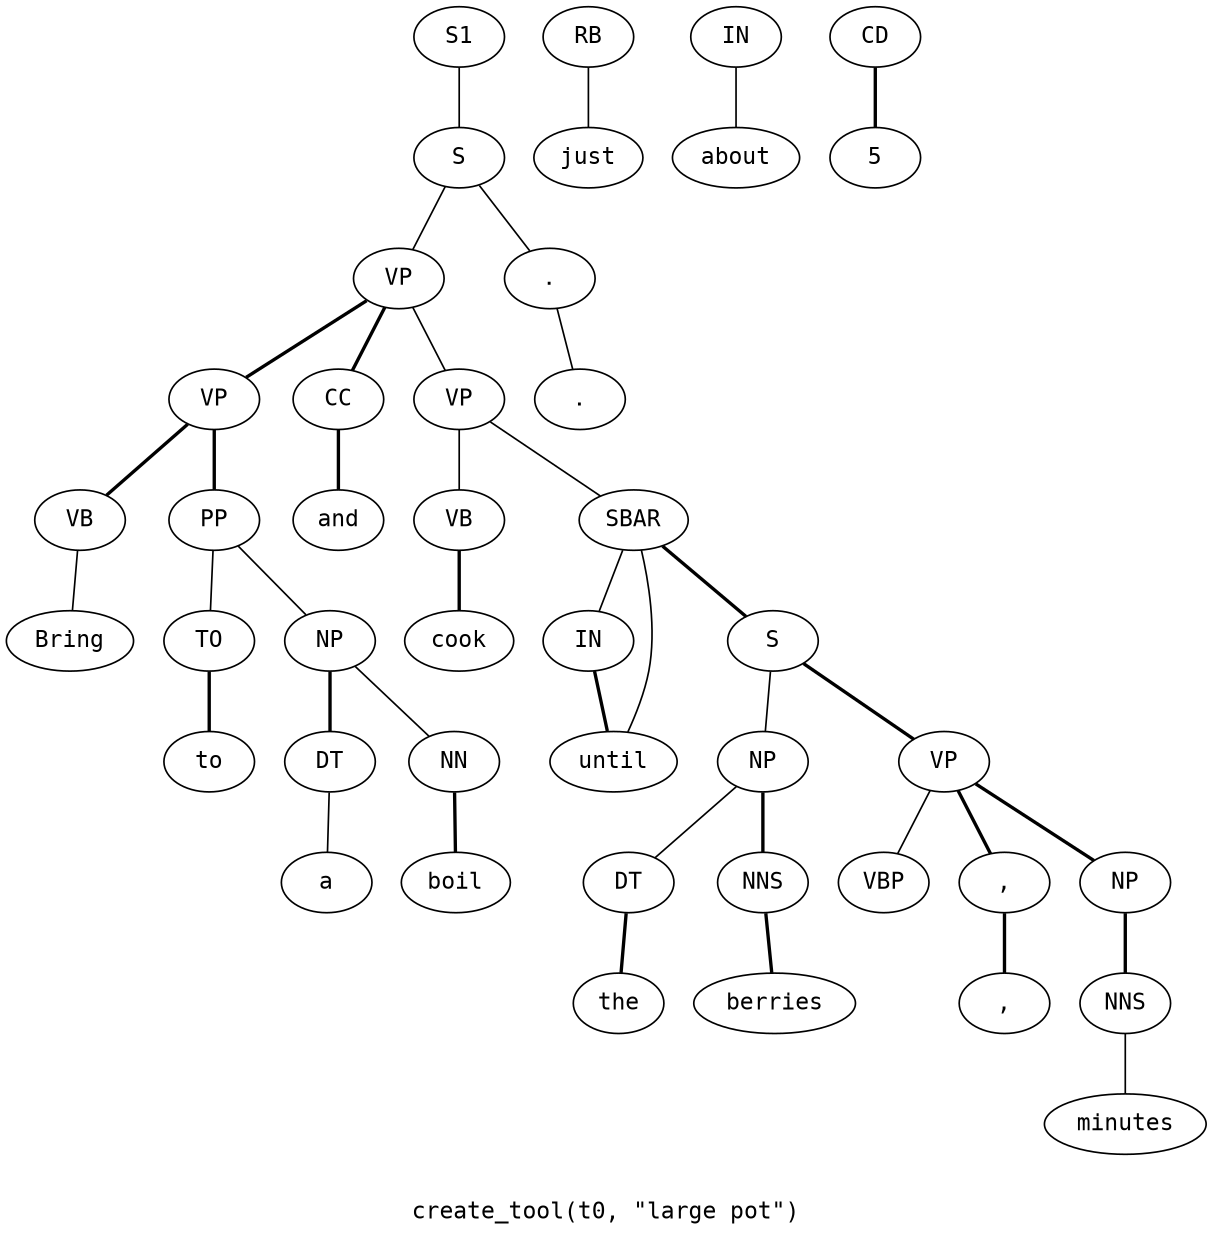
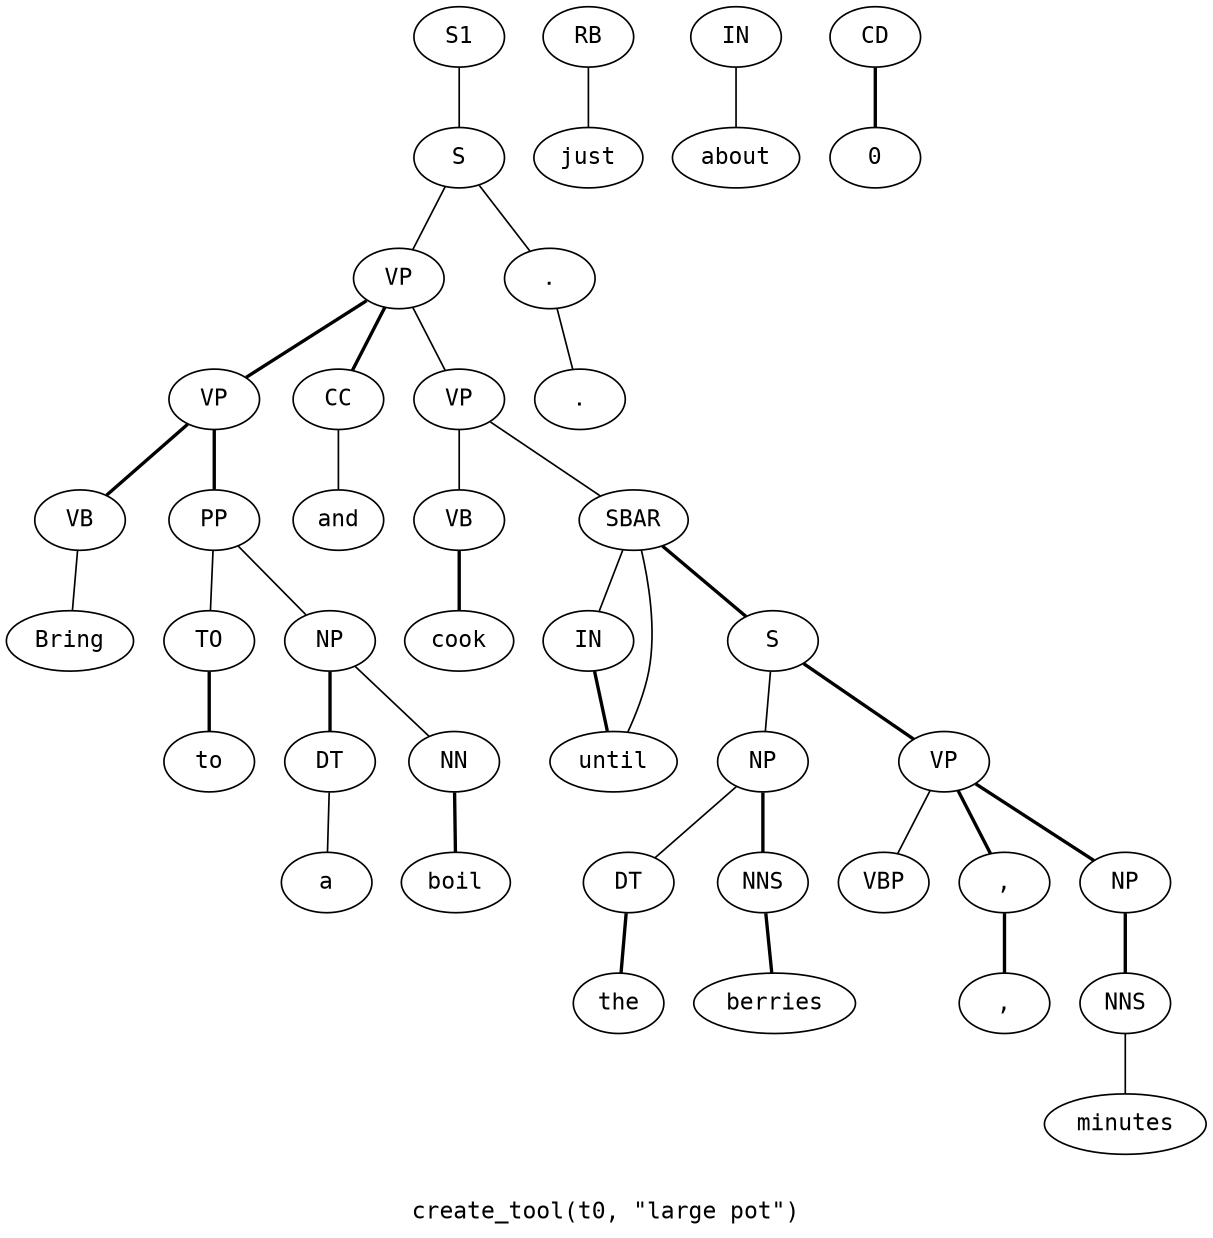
(875, 158) -> (875, 158)
(338, 460) -> (338, 460)
